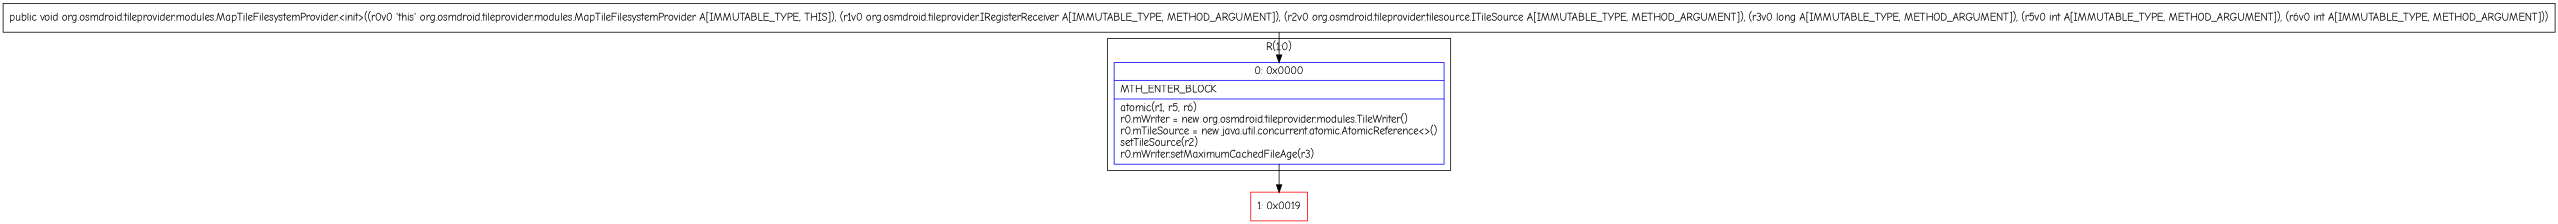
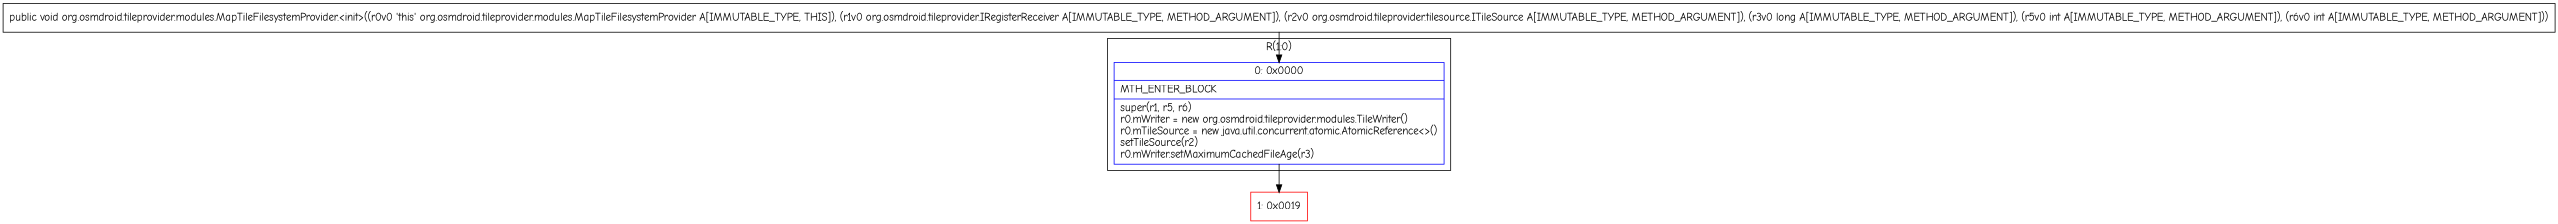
(1159, 108) -> (1156, 108)
